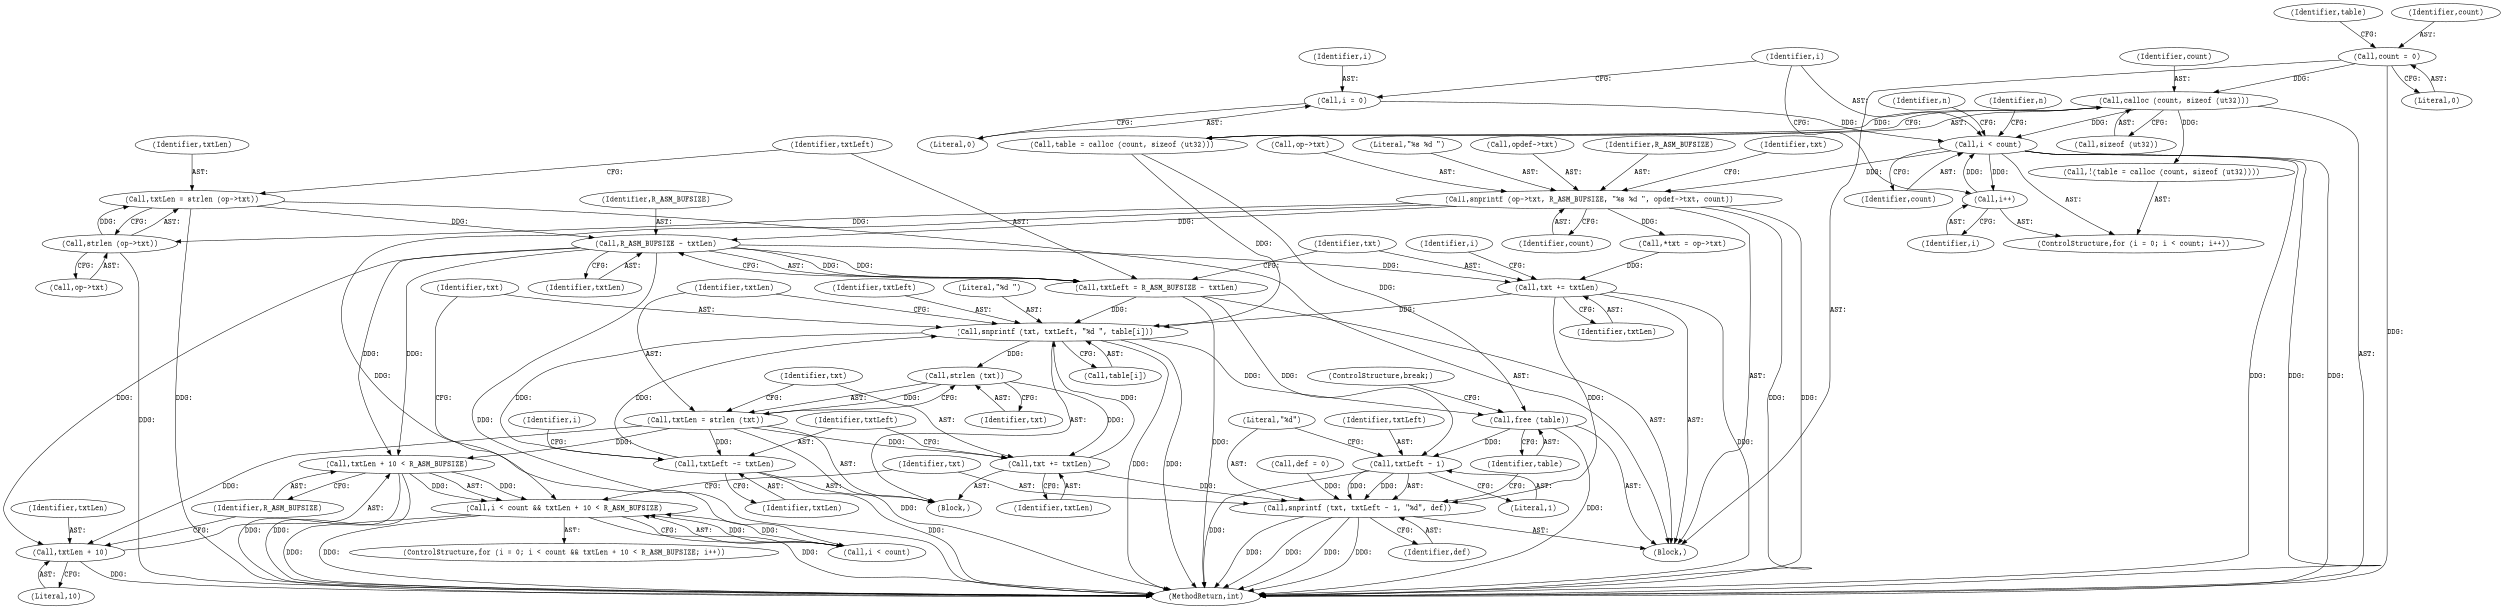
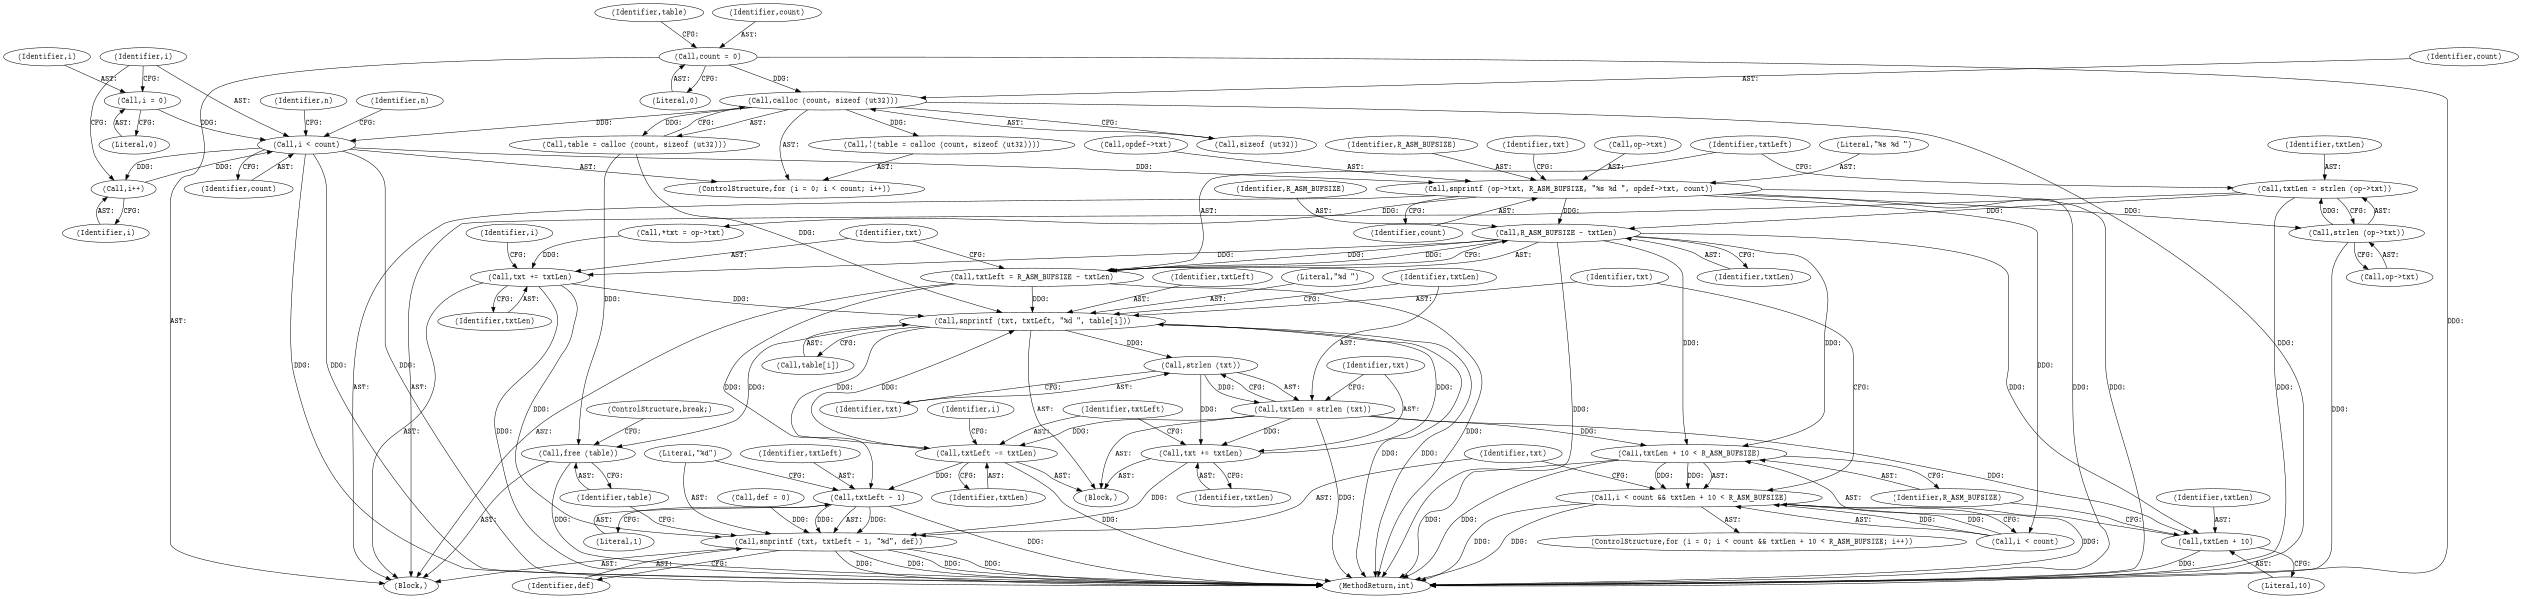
(2024, 229) -> (782, 138)
(2369, 354) -> (2288, 343)
(1475, 443) -> (928, 475)
